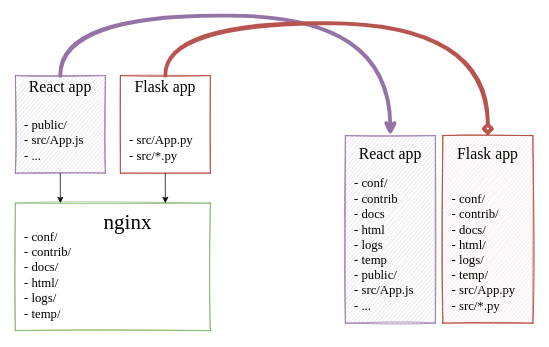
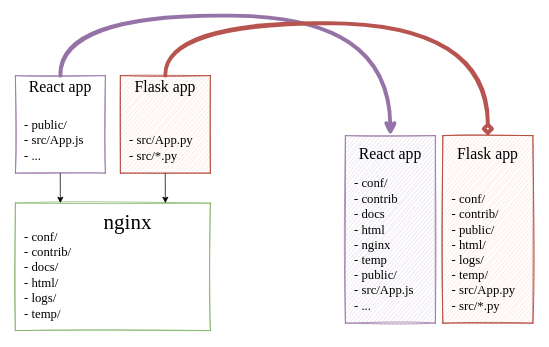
(60, 124) -> (60, 124)
(165, 124) -> (165, 124)
(394, 244) -> (394, 244)
(491, 252) -> (491, 252)
